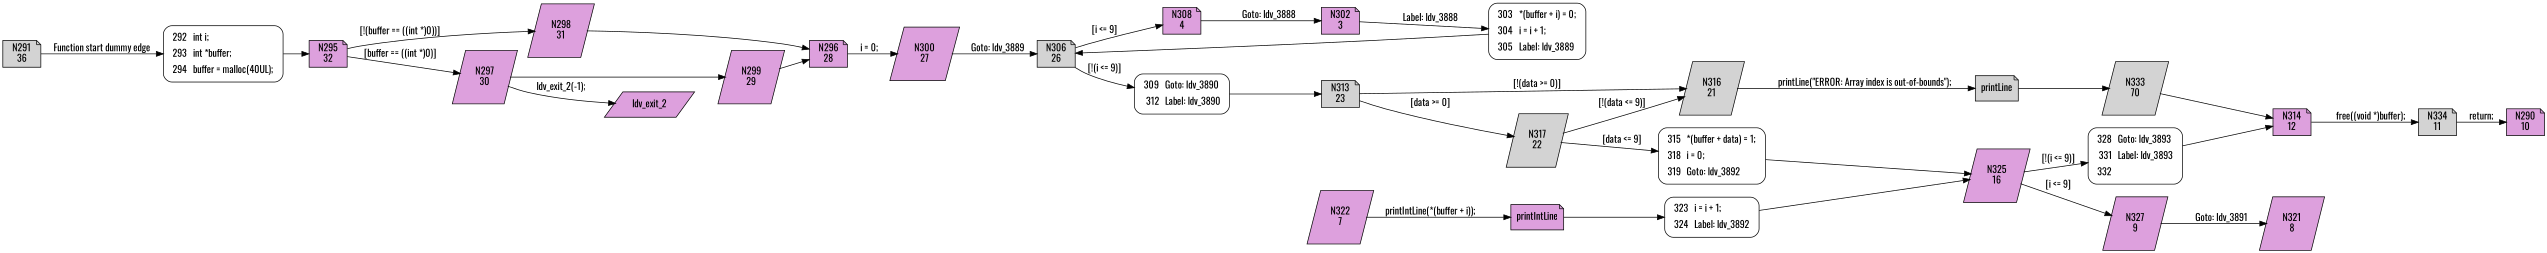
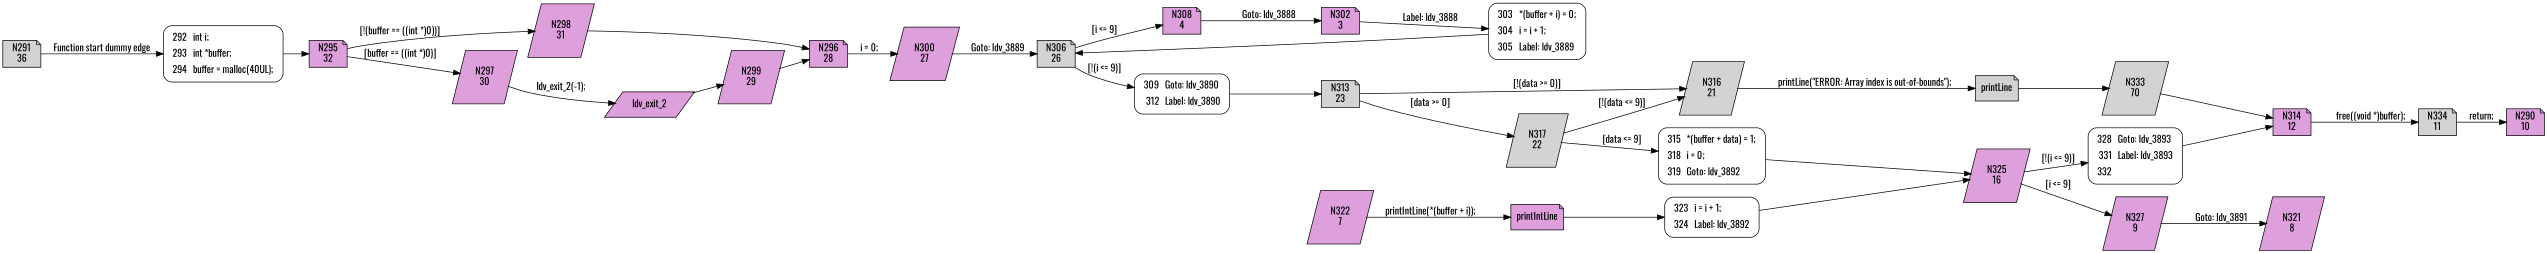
(614, 77) -> (705, 90)
